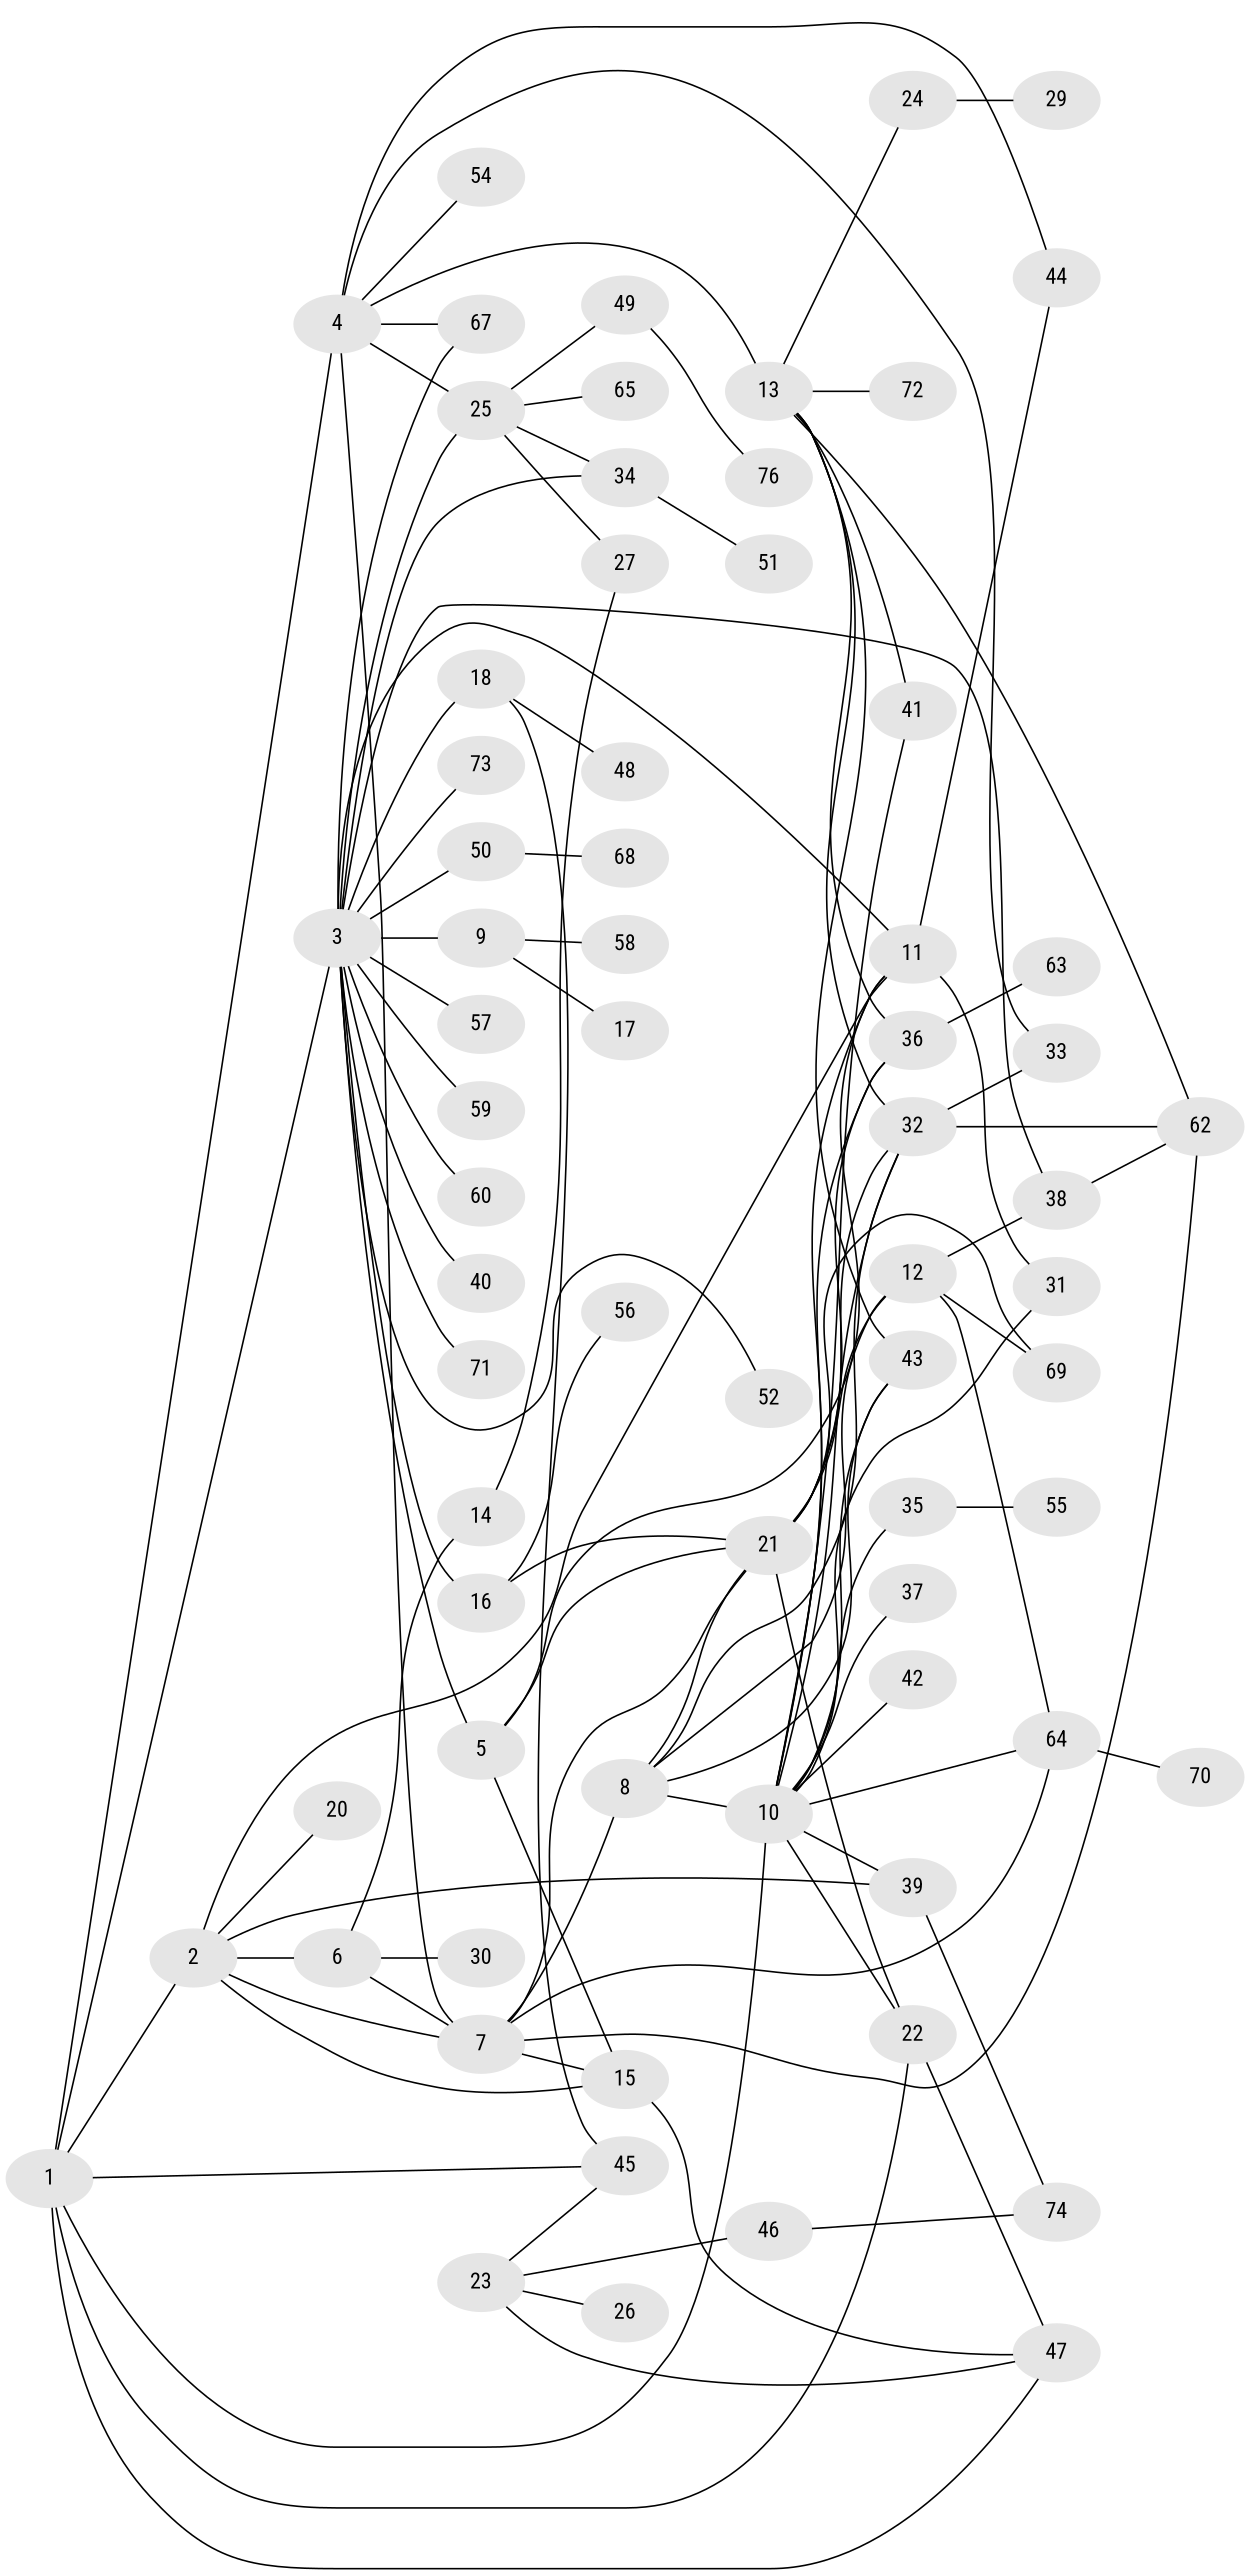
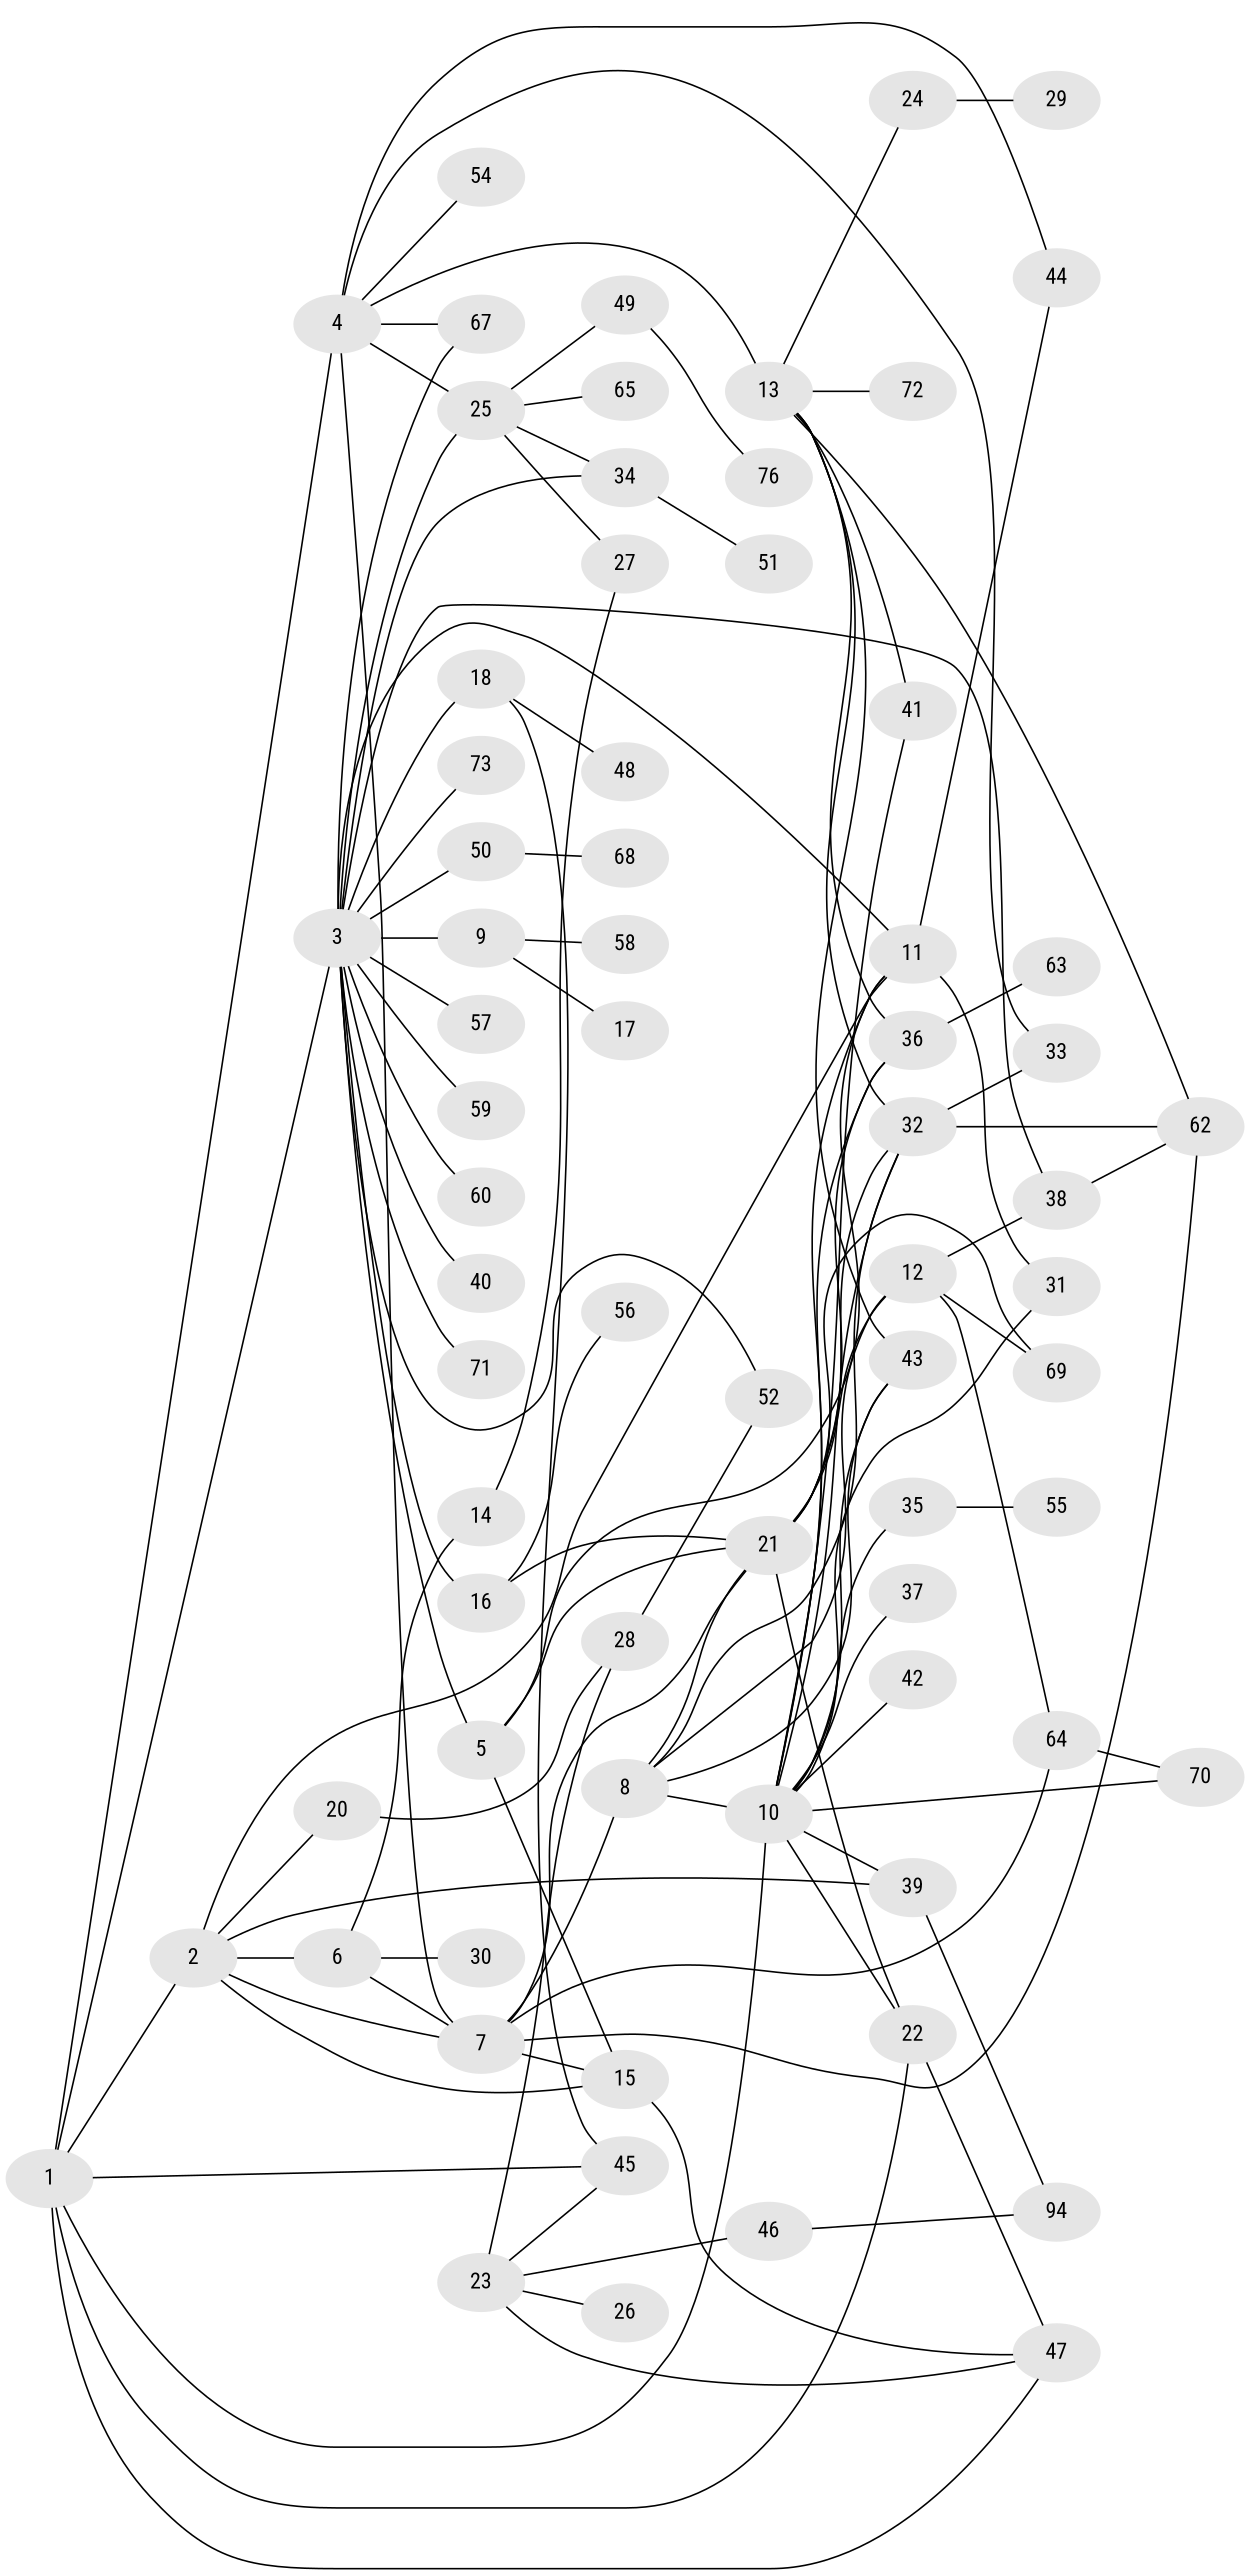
none -> (625, 1641)
(913, 1777) -> (985, 1796)
(1057, 2212) -> (1057, 2212)
